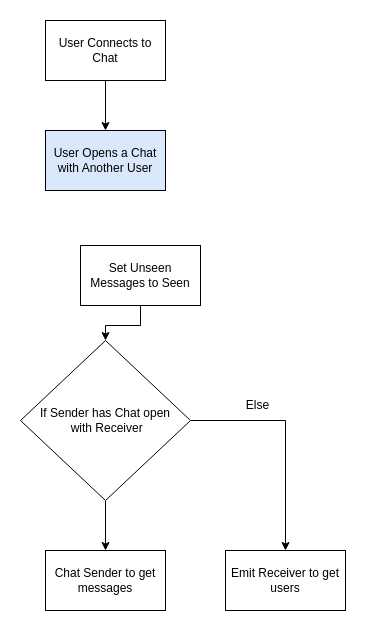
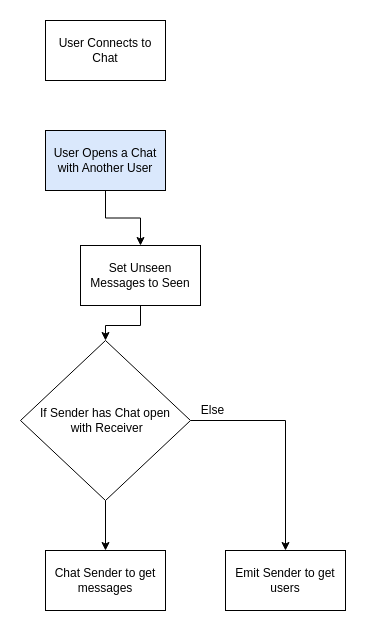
(106, 102) -> none
none -> (120, 218)
(258, 406) -> (213, 411)
(286, 581) -> (286, 581)
